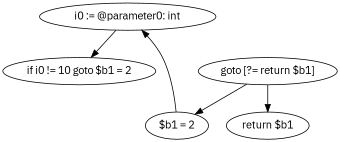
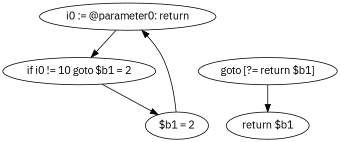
(128, 17) -> (128, 17)
(224, 97) -> (127, 98)
